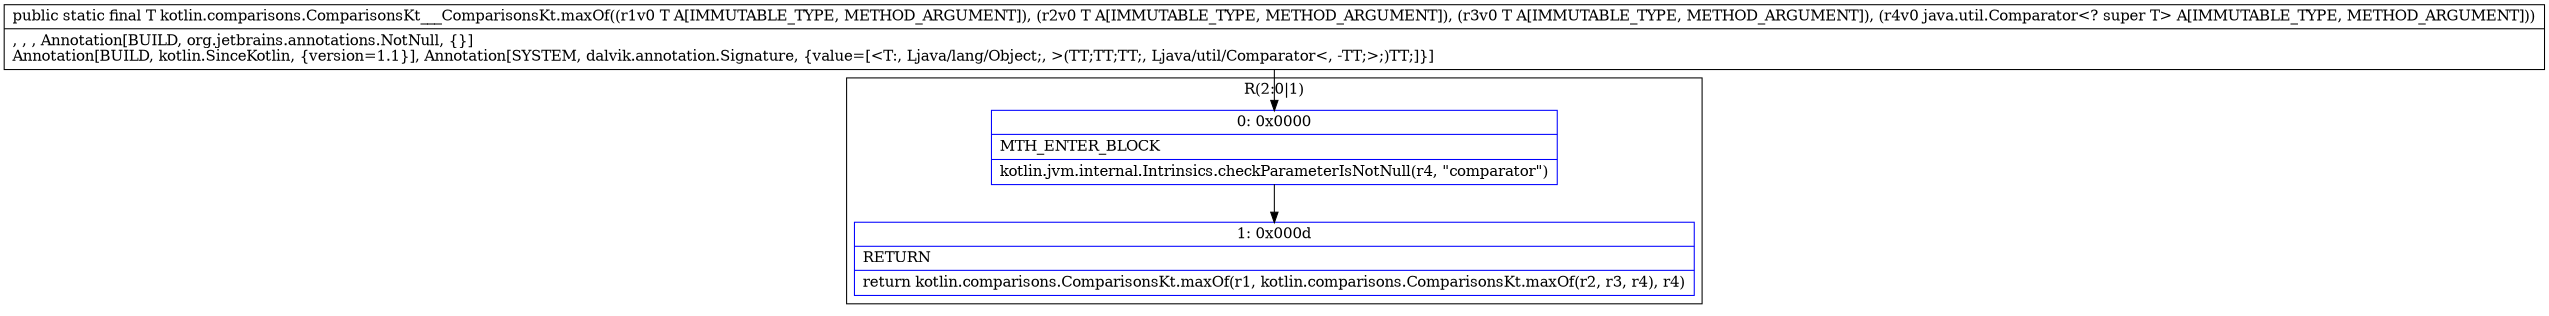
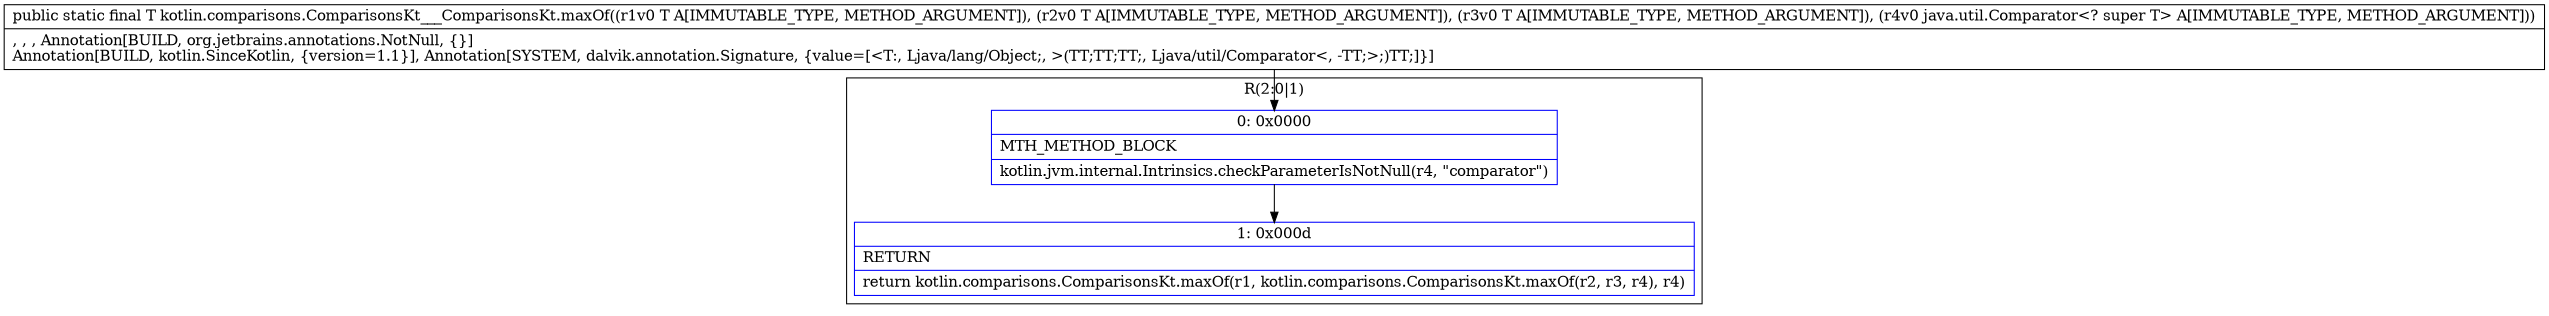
(1080, 146) -> (1088, 146)
